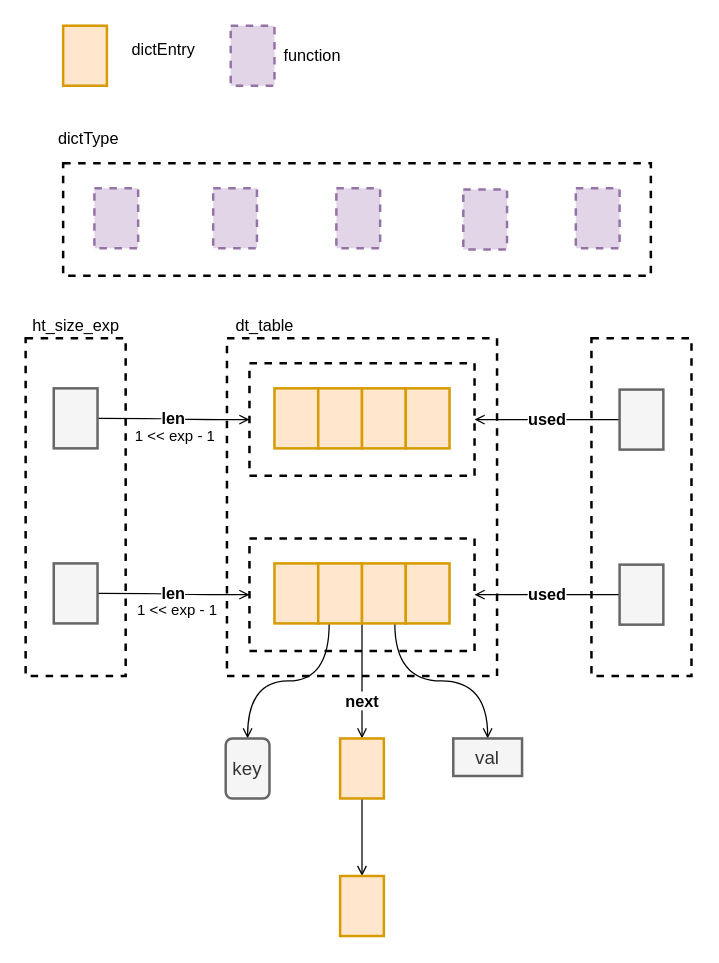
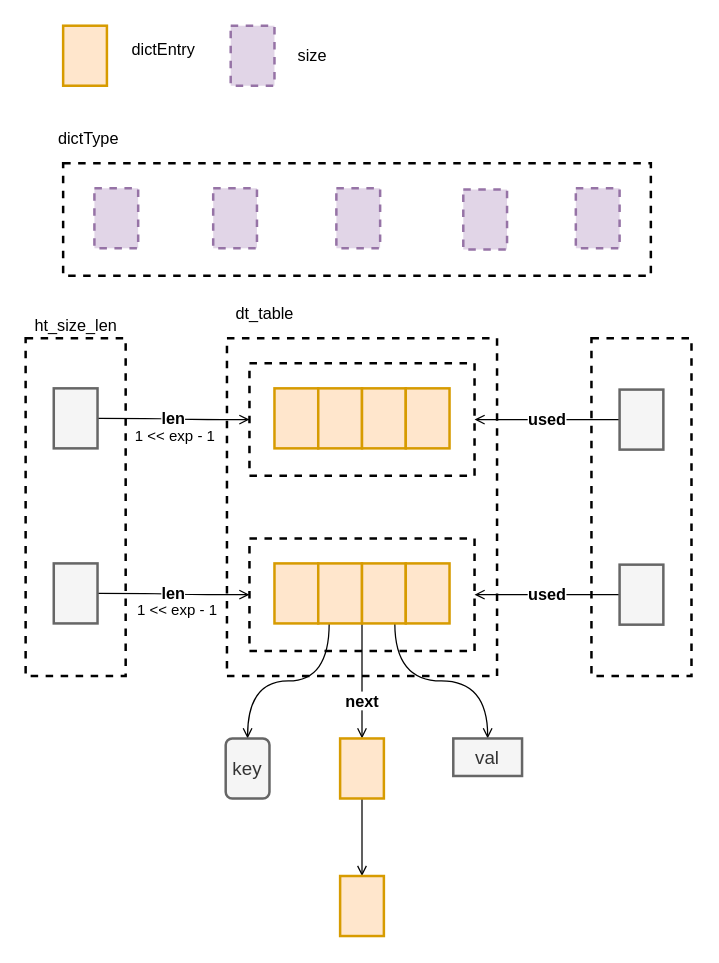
(313, 56) -> (313, 56)
(76, 326) -> (76, 326)
(264, 326) -> (264, 313)
